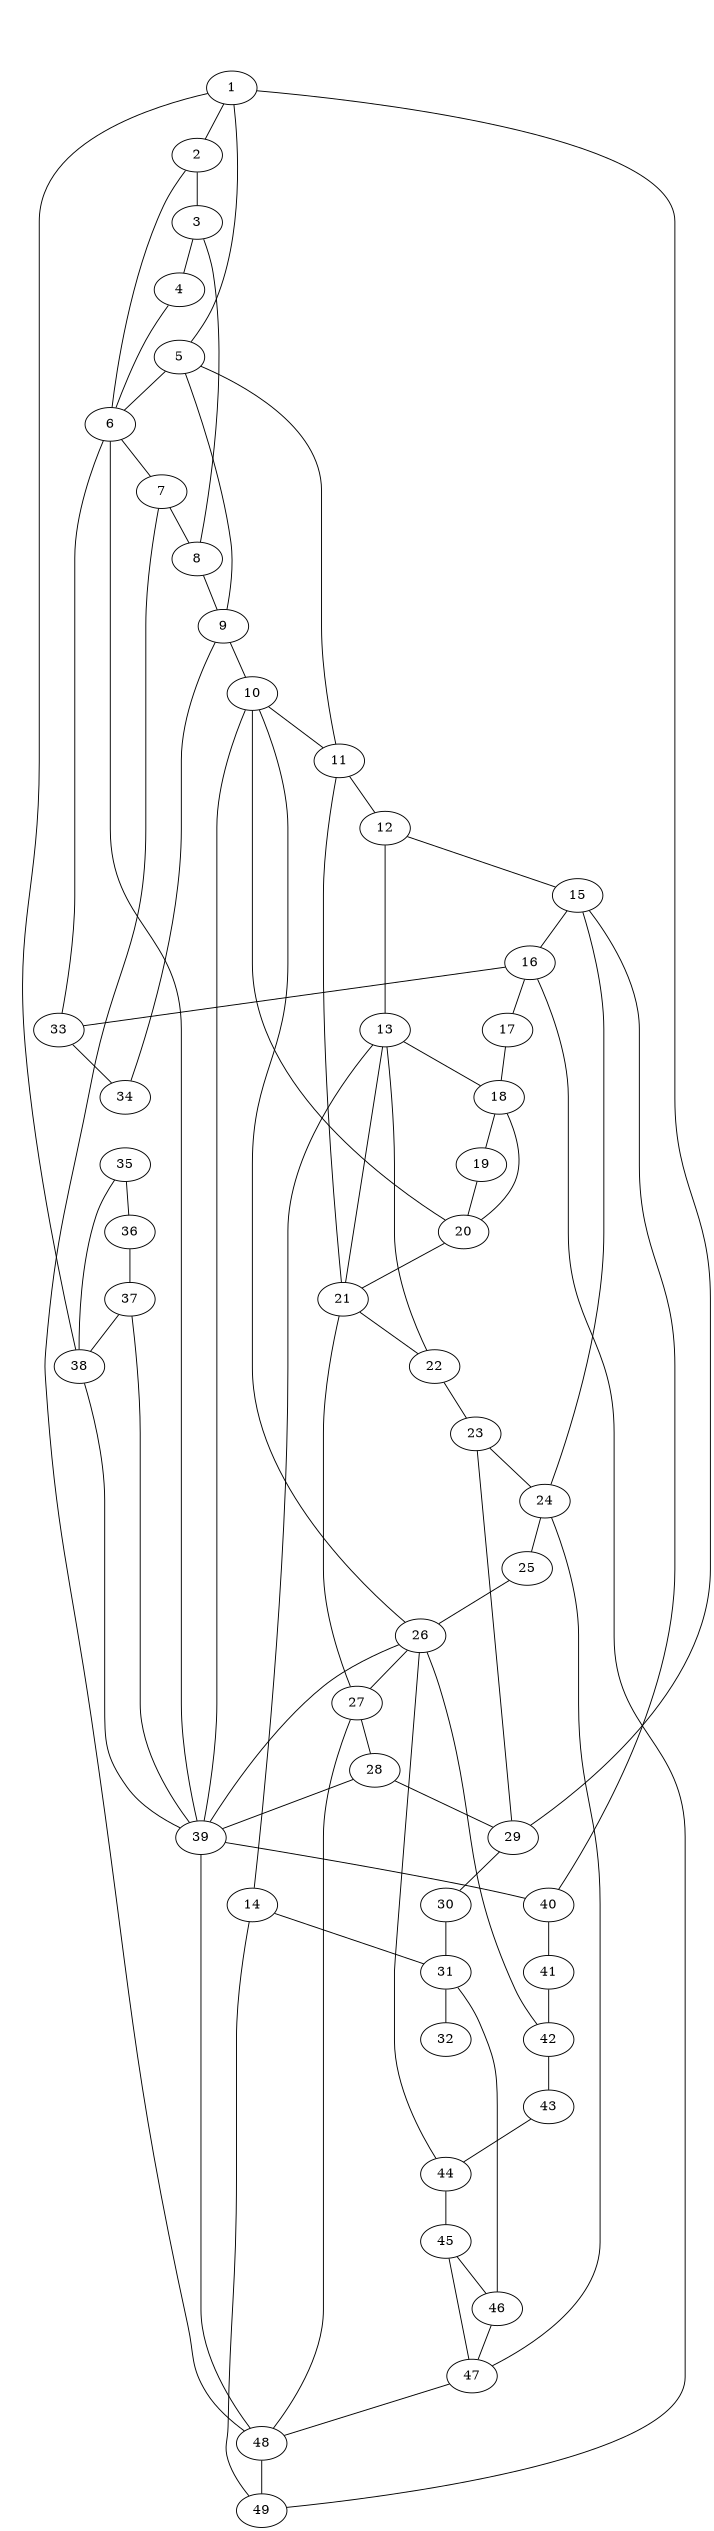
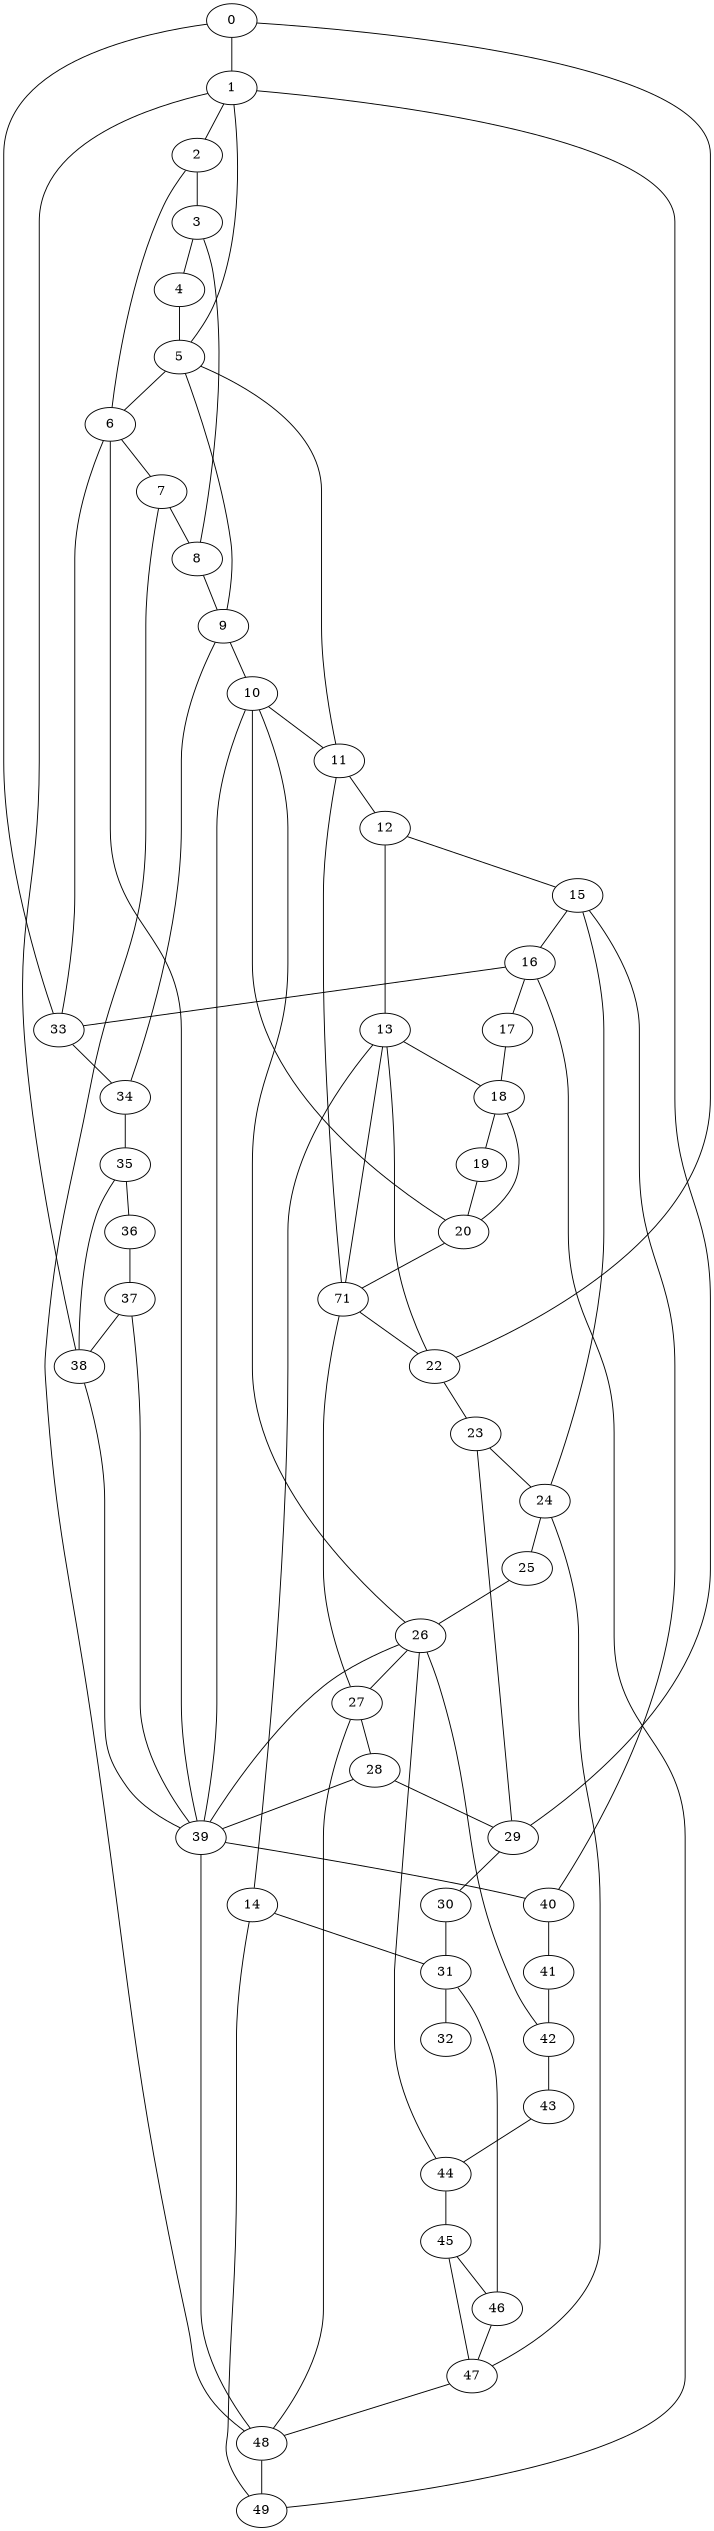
none -> (232, 21)
(138, 355) -> (179, 324)
none -> (125, 1131)
(343, 1299) -> (343, 1299)
